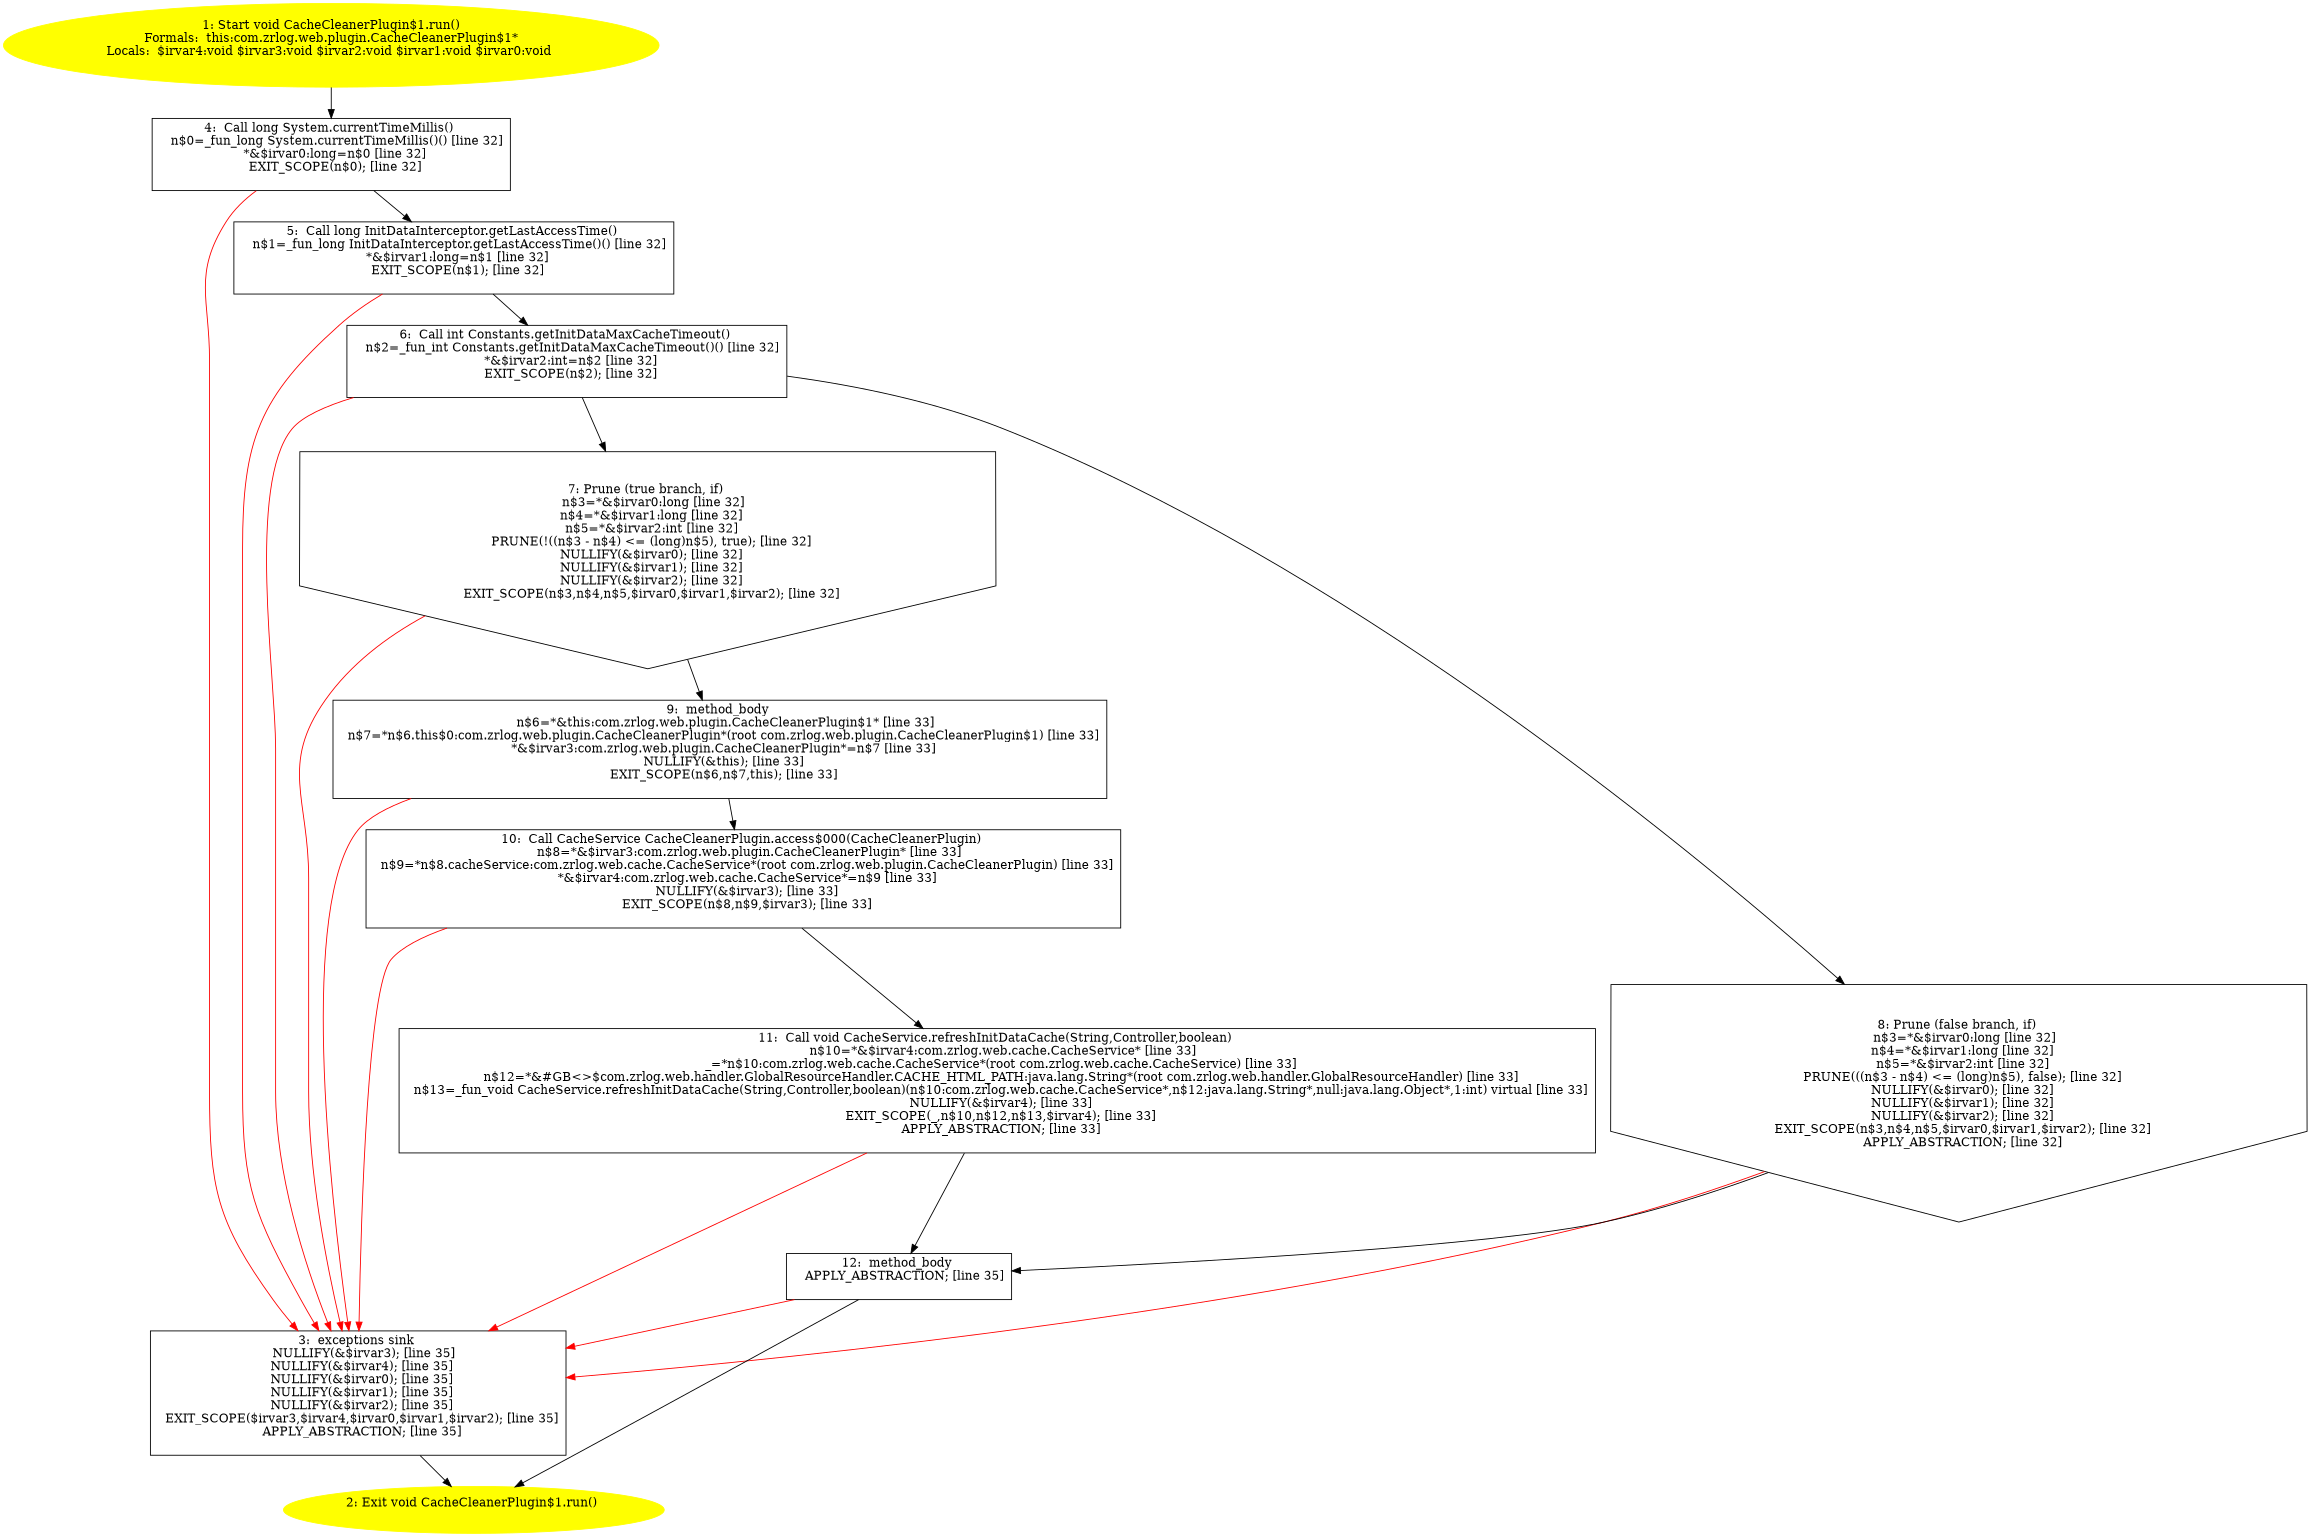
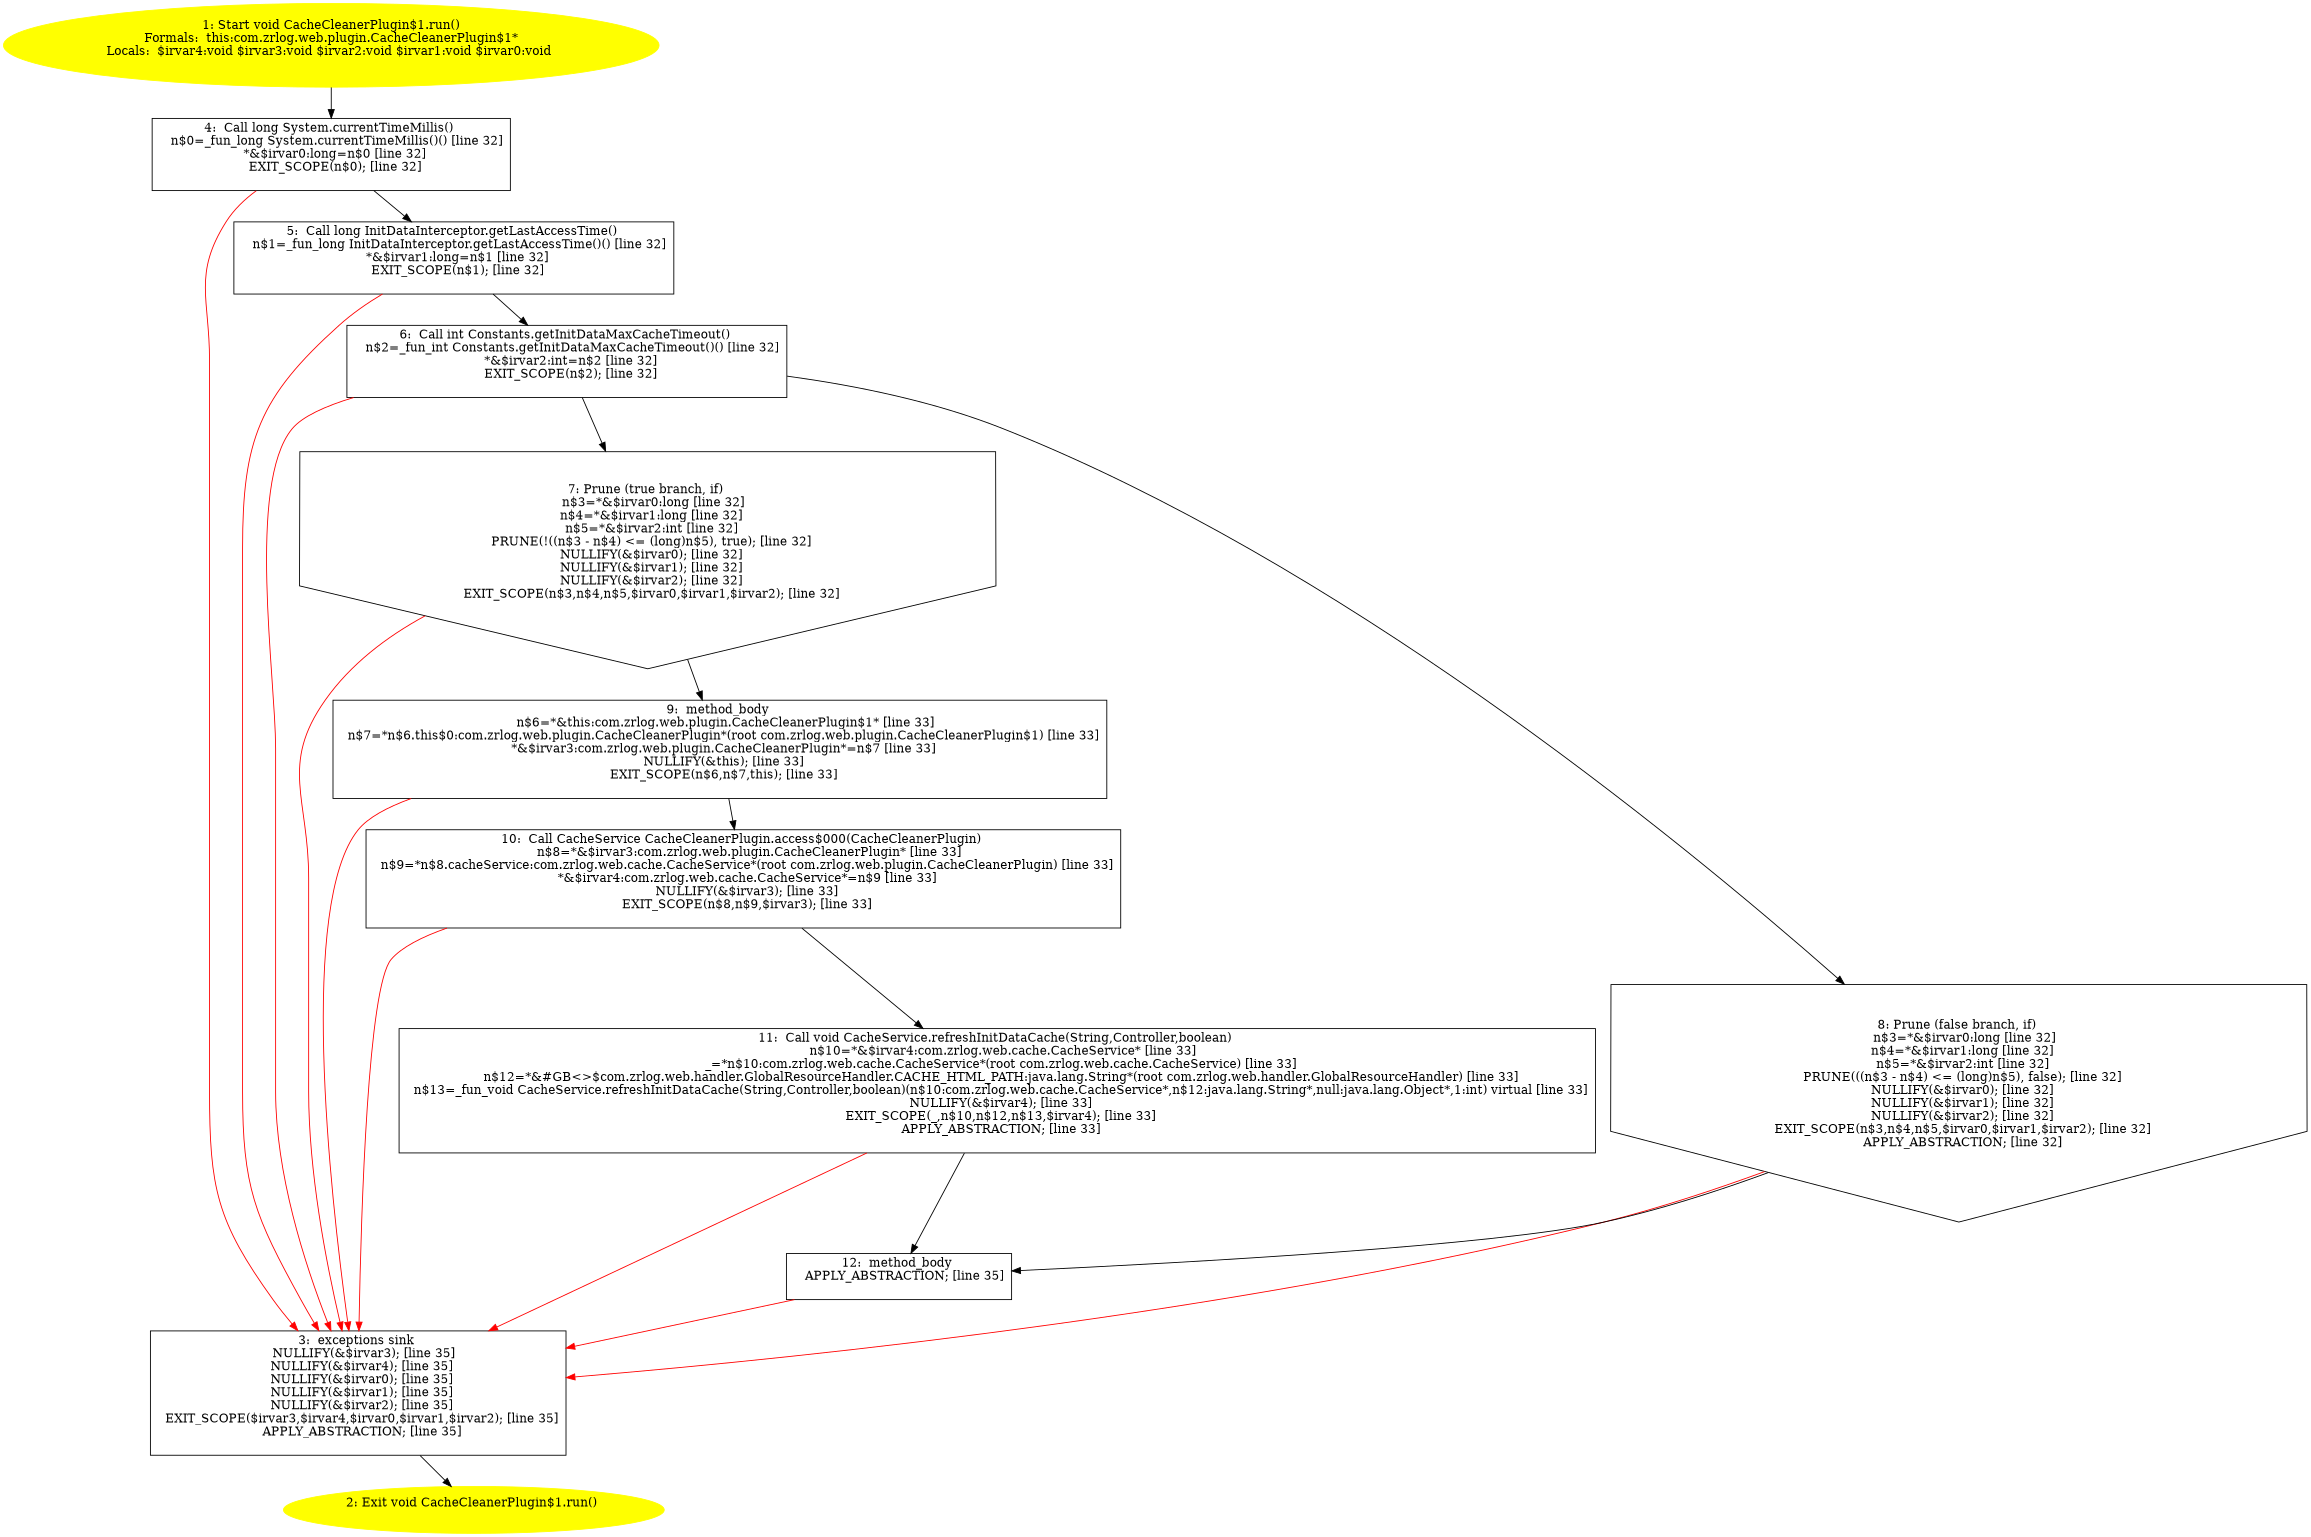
(691, 1392) -> none
